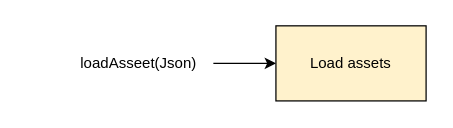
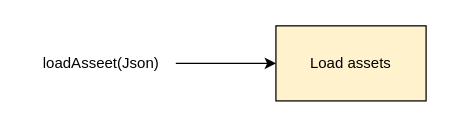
(138, 63) -> (101, 63)
